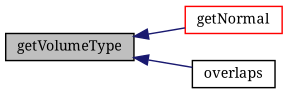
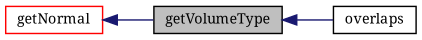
(166, 31) -> (135, 20)
